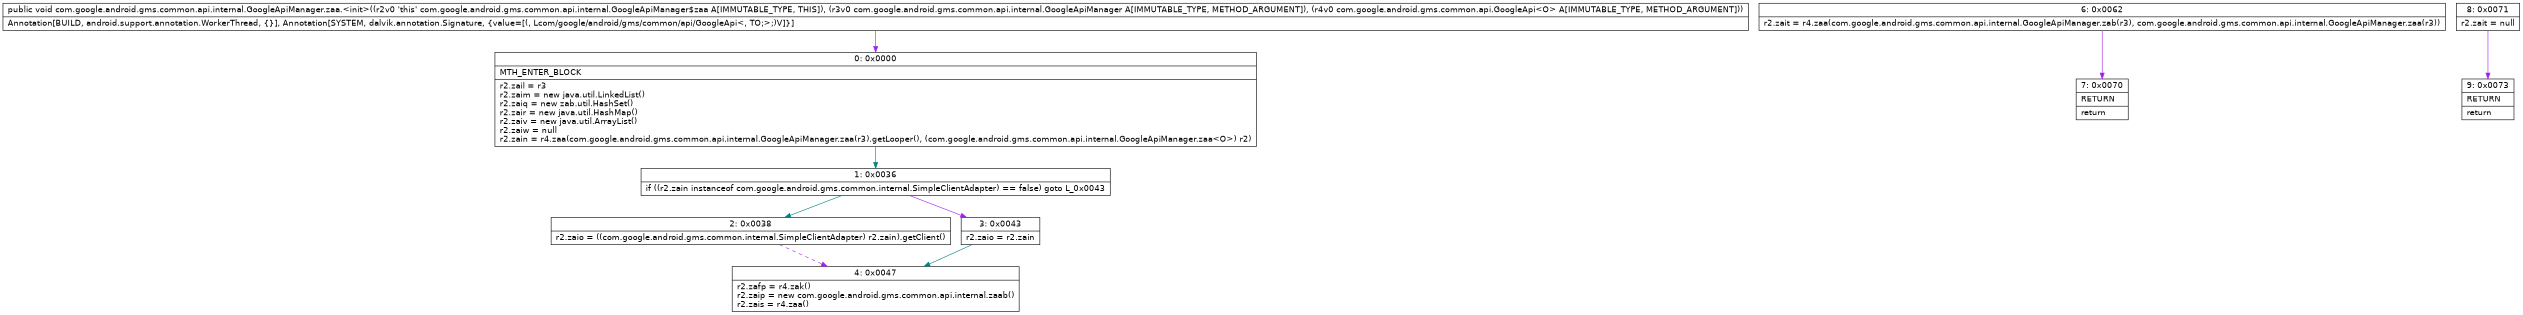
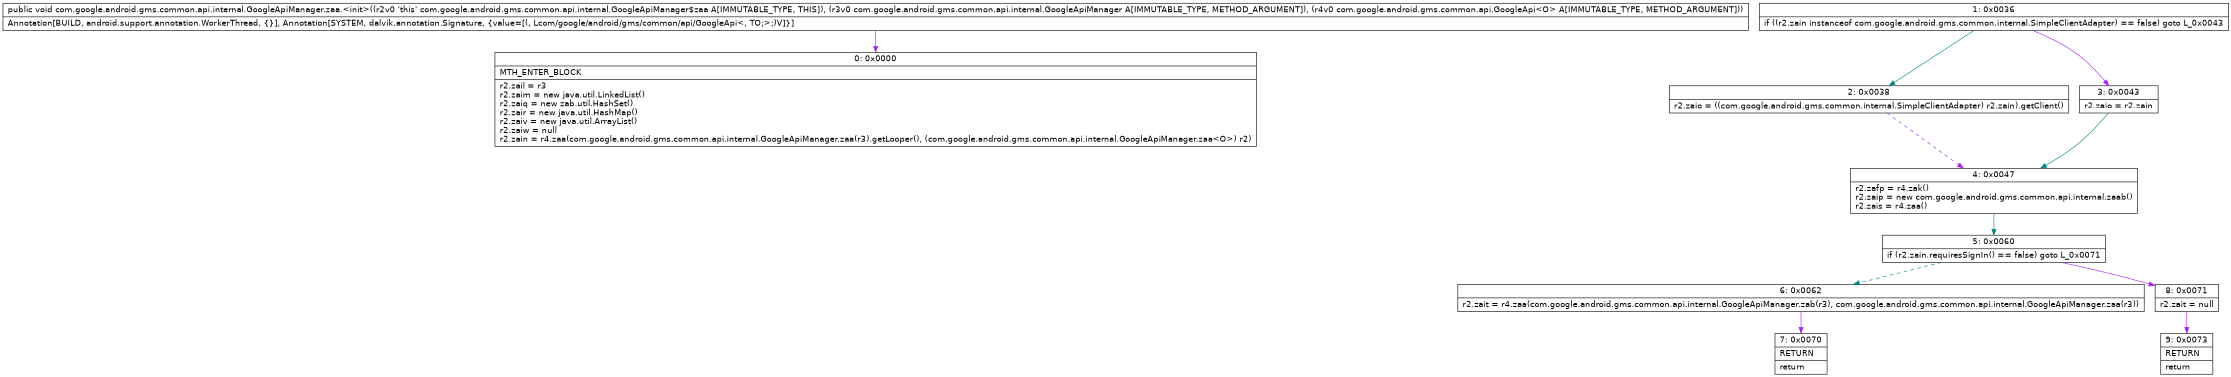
(876, 154) -> none
none -> (1994, 249)
